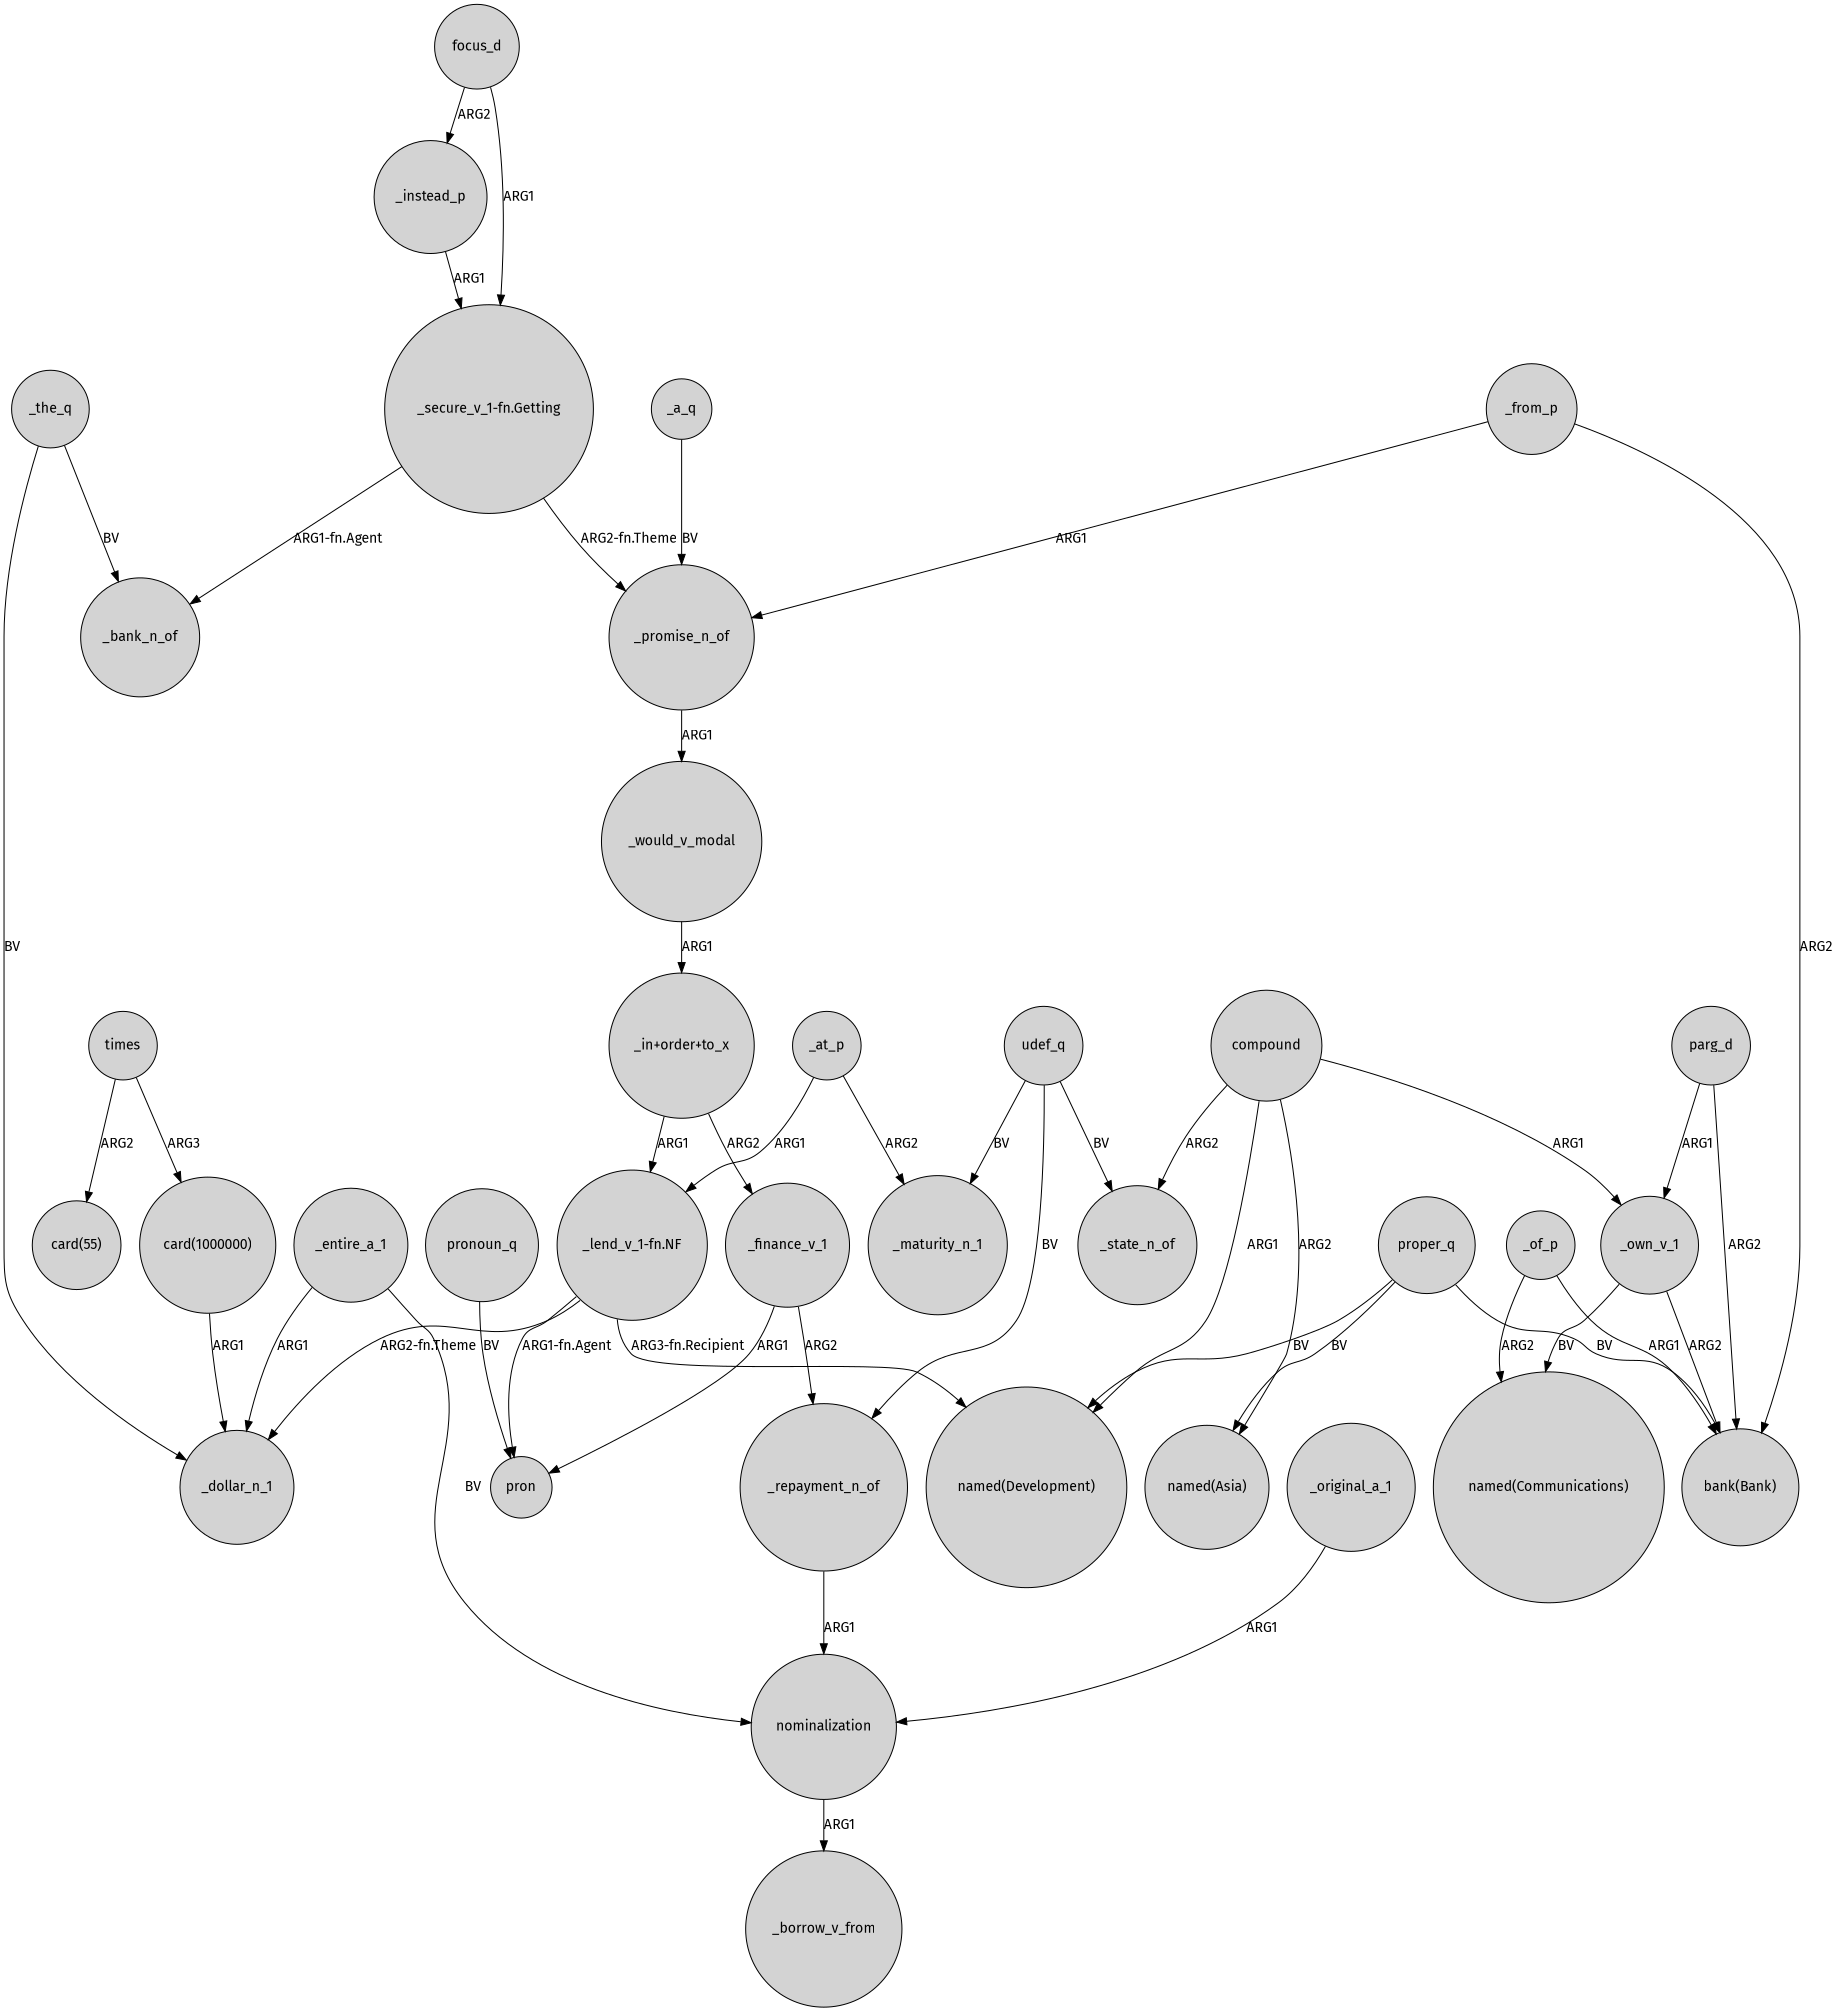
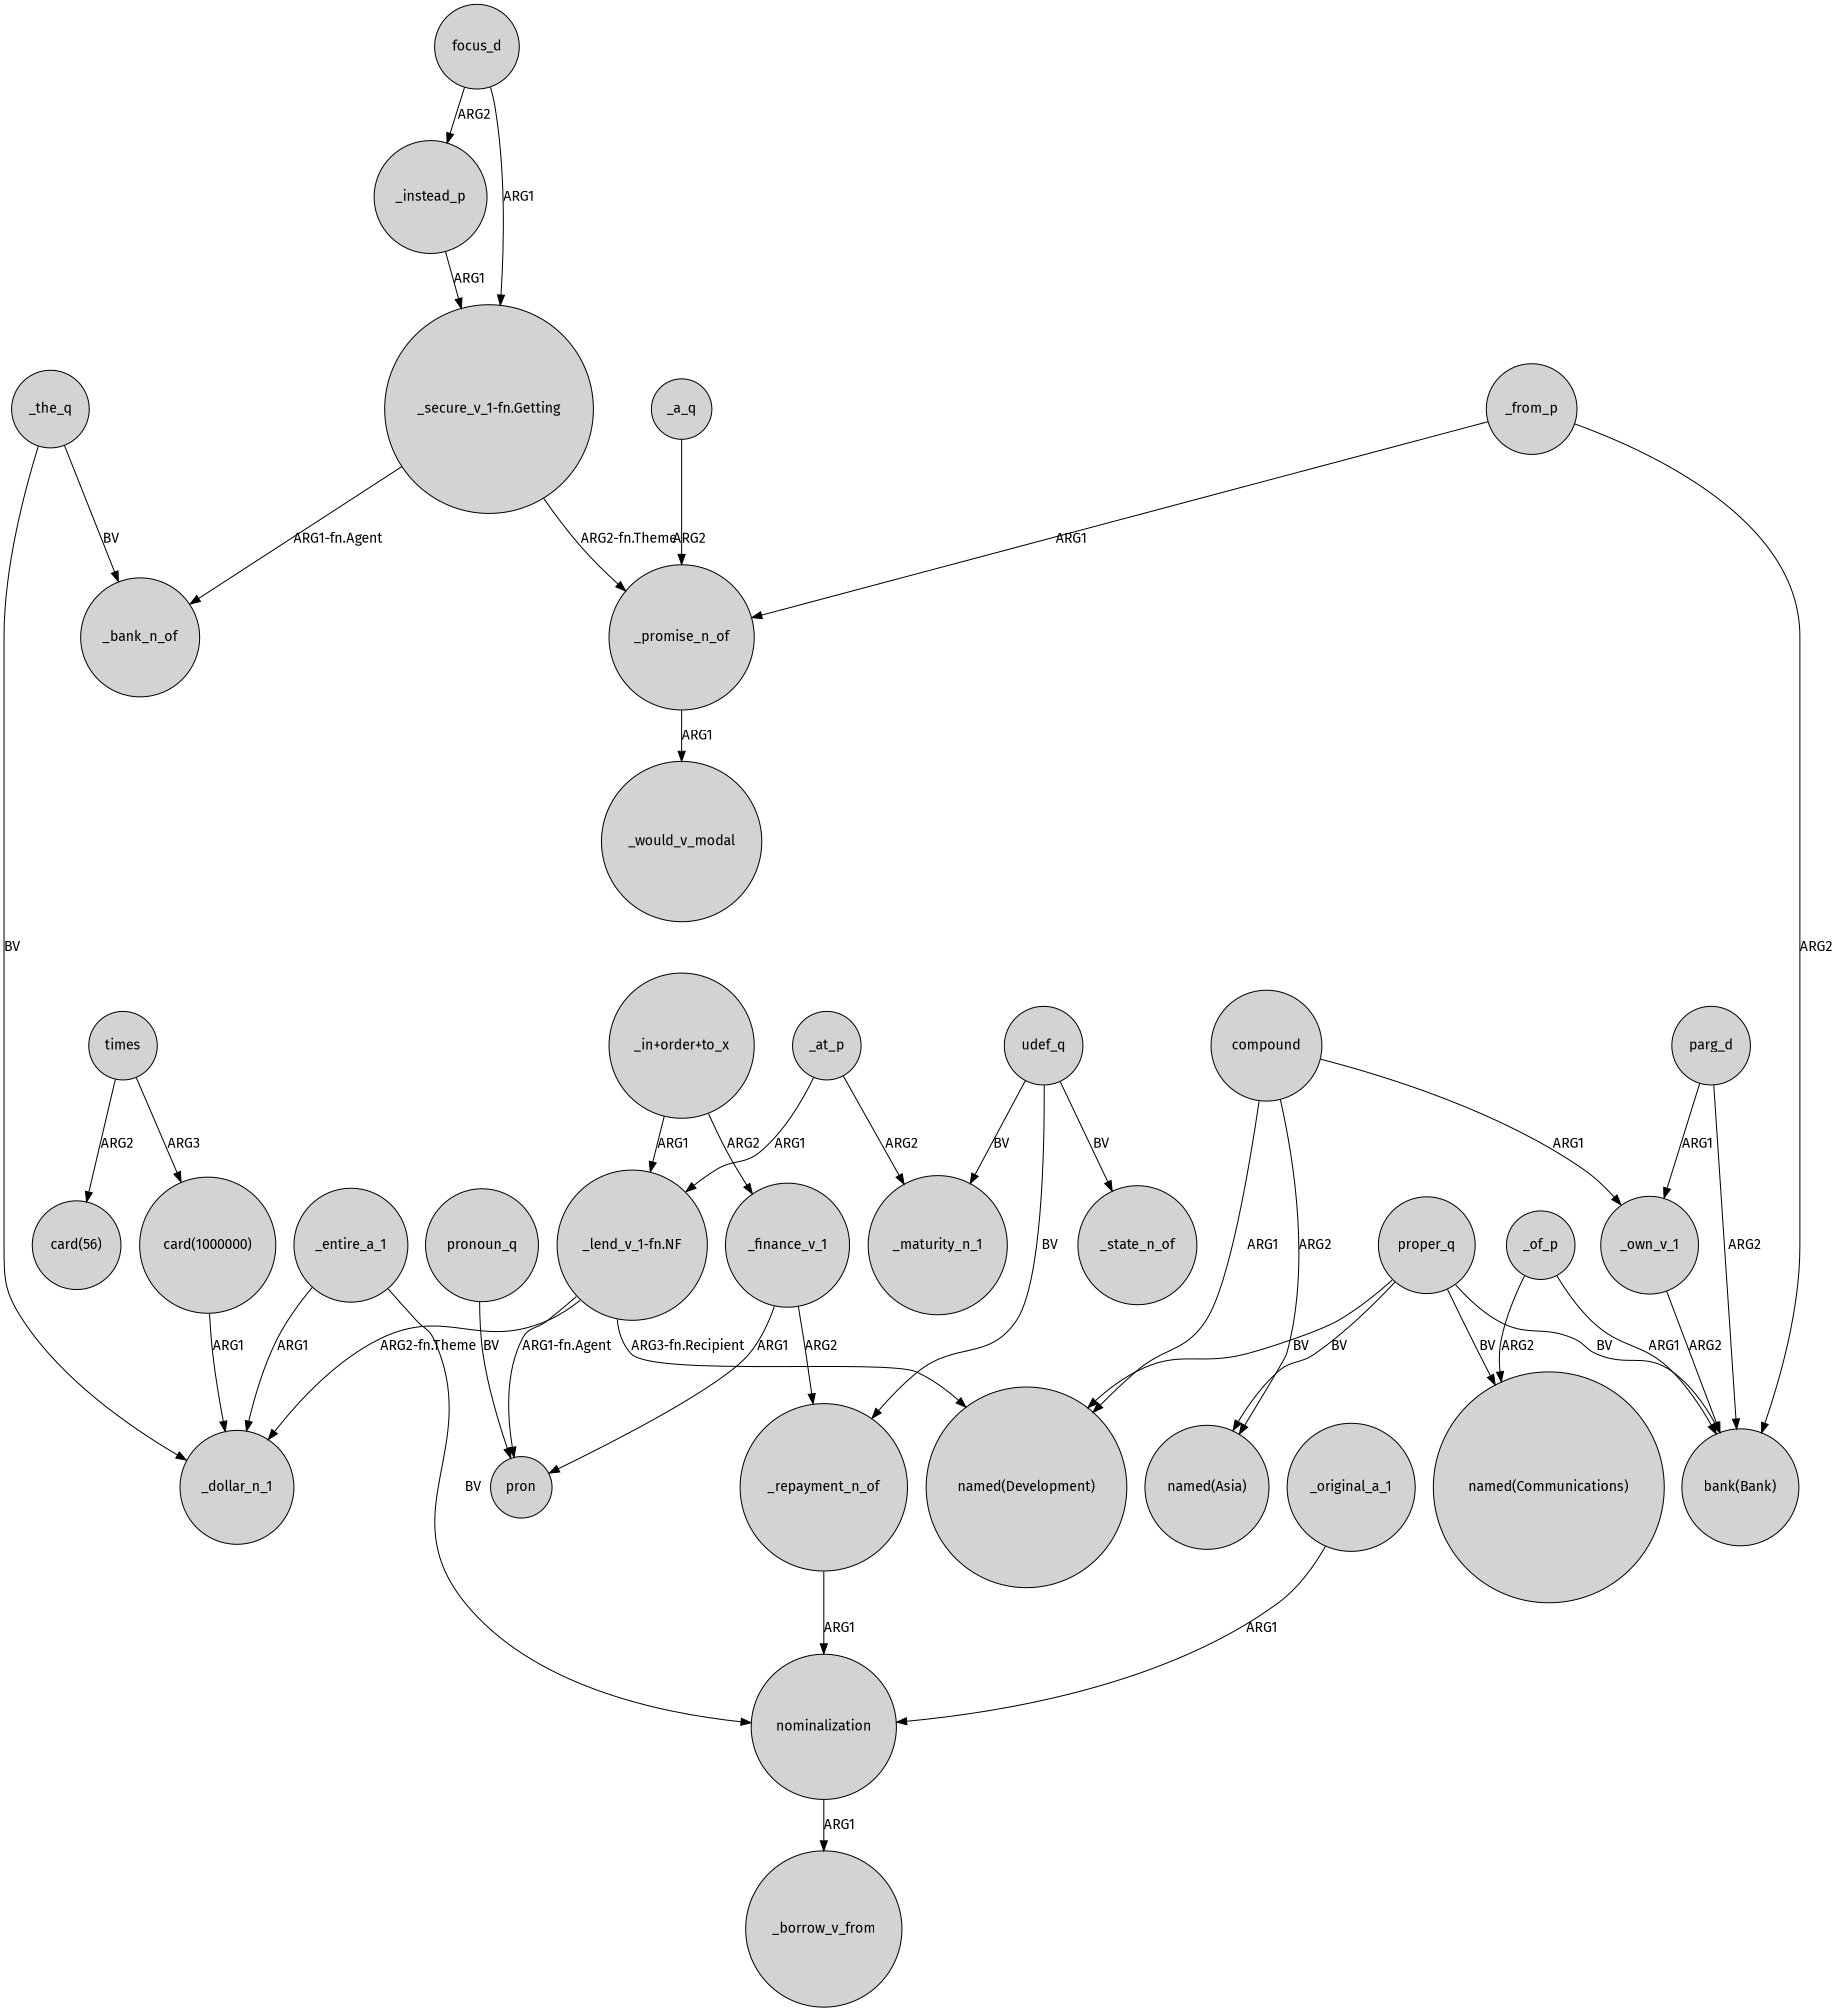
(690, 539) -> (690, 539)
(682, 942) -> none
(1191, 1130) -> none
(77, 1245) -> (77, 1245)
(1581, 1323) -> (1469, 1333)
